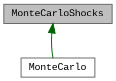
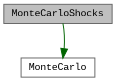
(52, 46) -> (64, 36)
